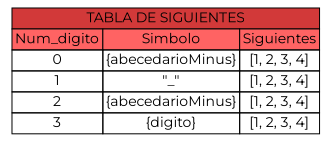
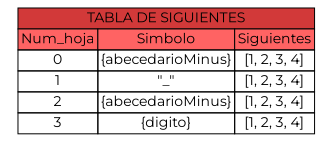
(57, 39) -> (58, 39)
